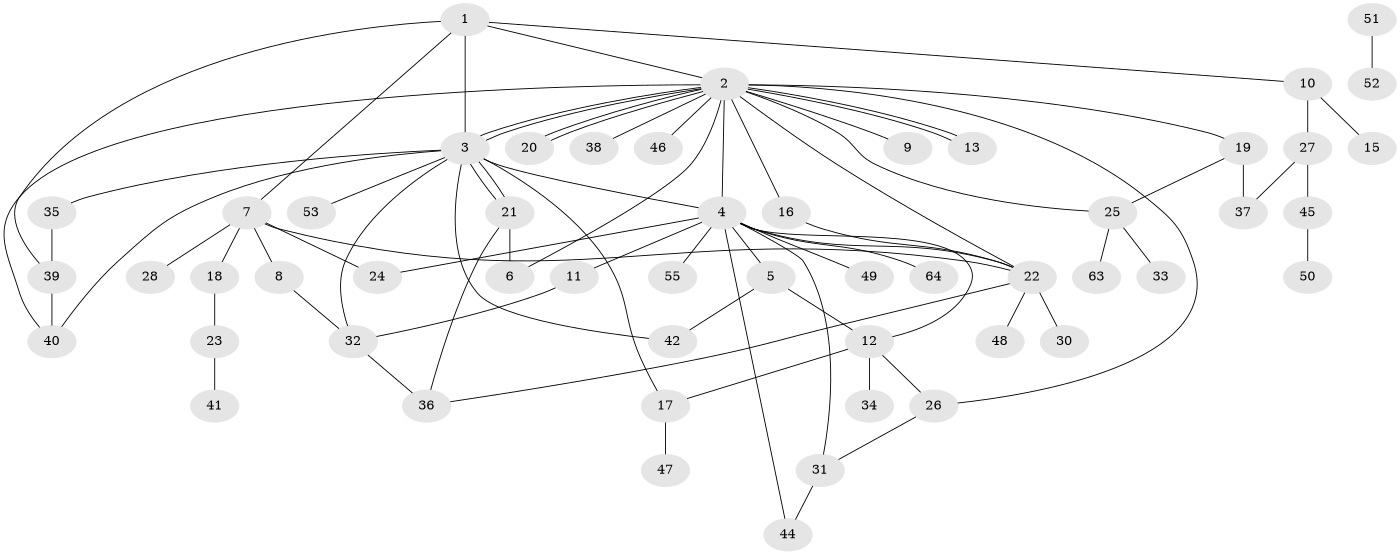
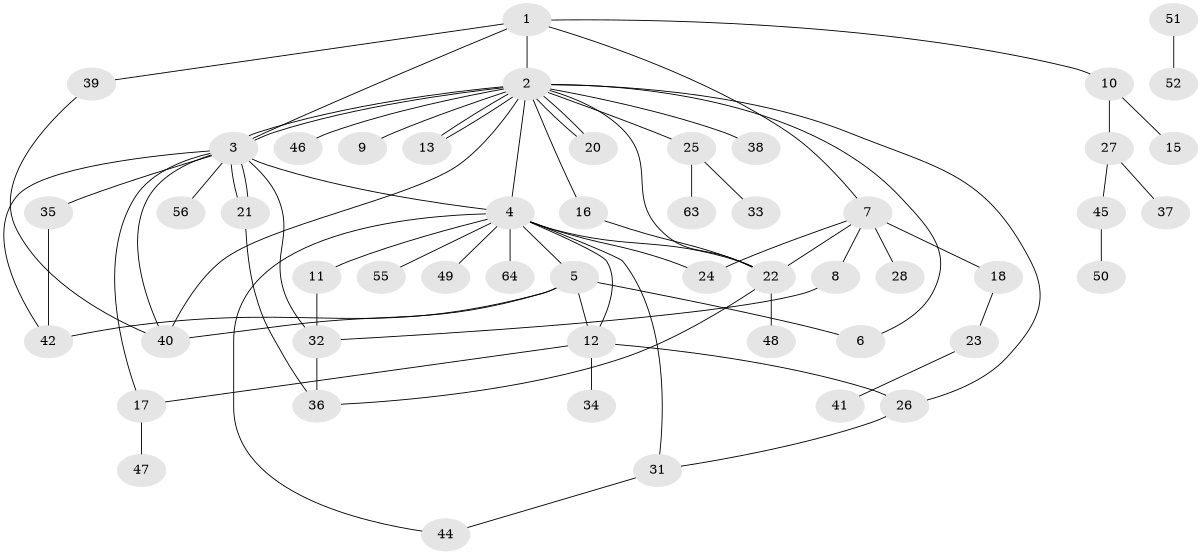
(1243, 148) -> none
(311, 213) -> (181, 213)
(52, 245) -> (49, 280)
(510, 245) -> (707, 304)
none -> (291, 325)
(1064, 342) -> none
